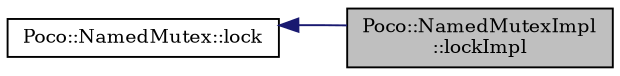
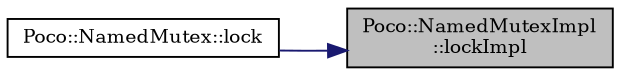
(323, 25) -> (303, 51)
